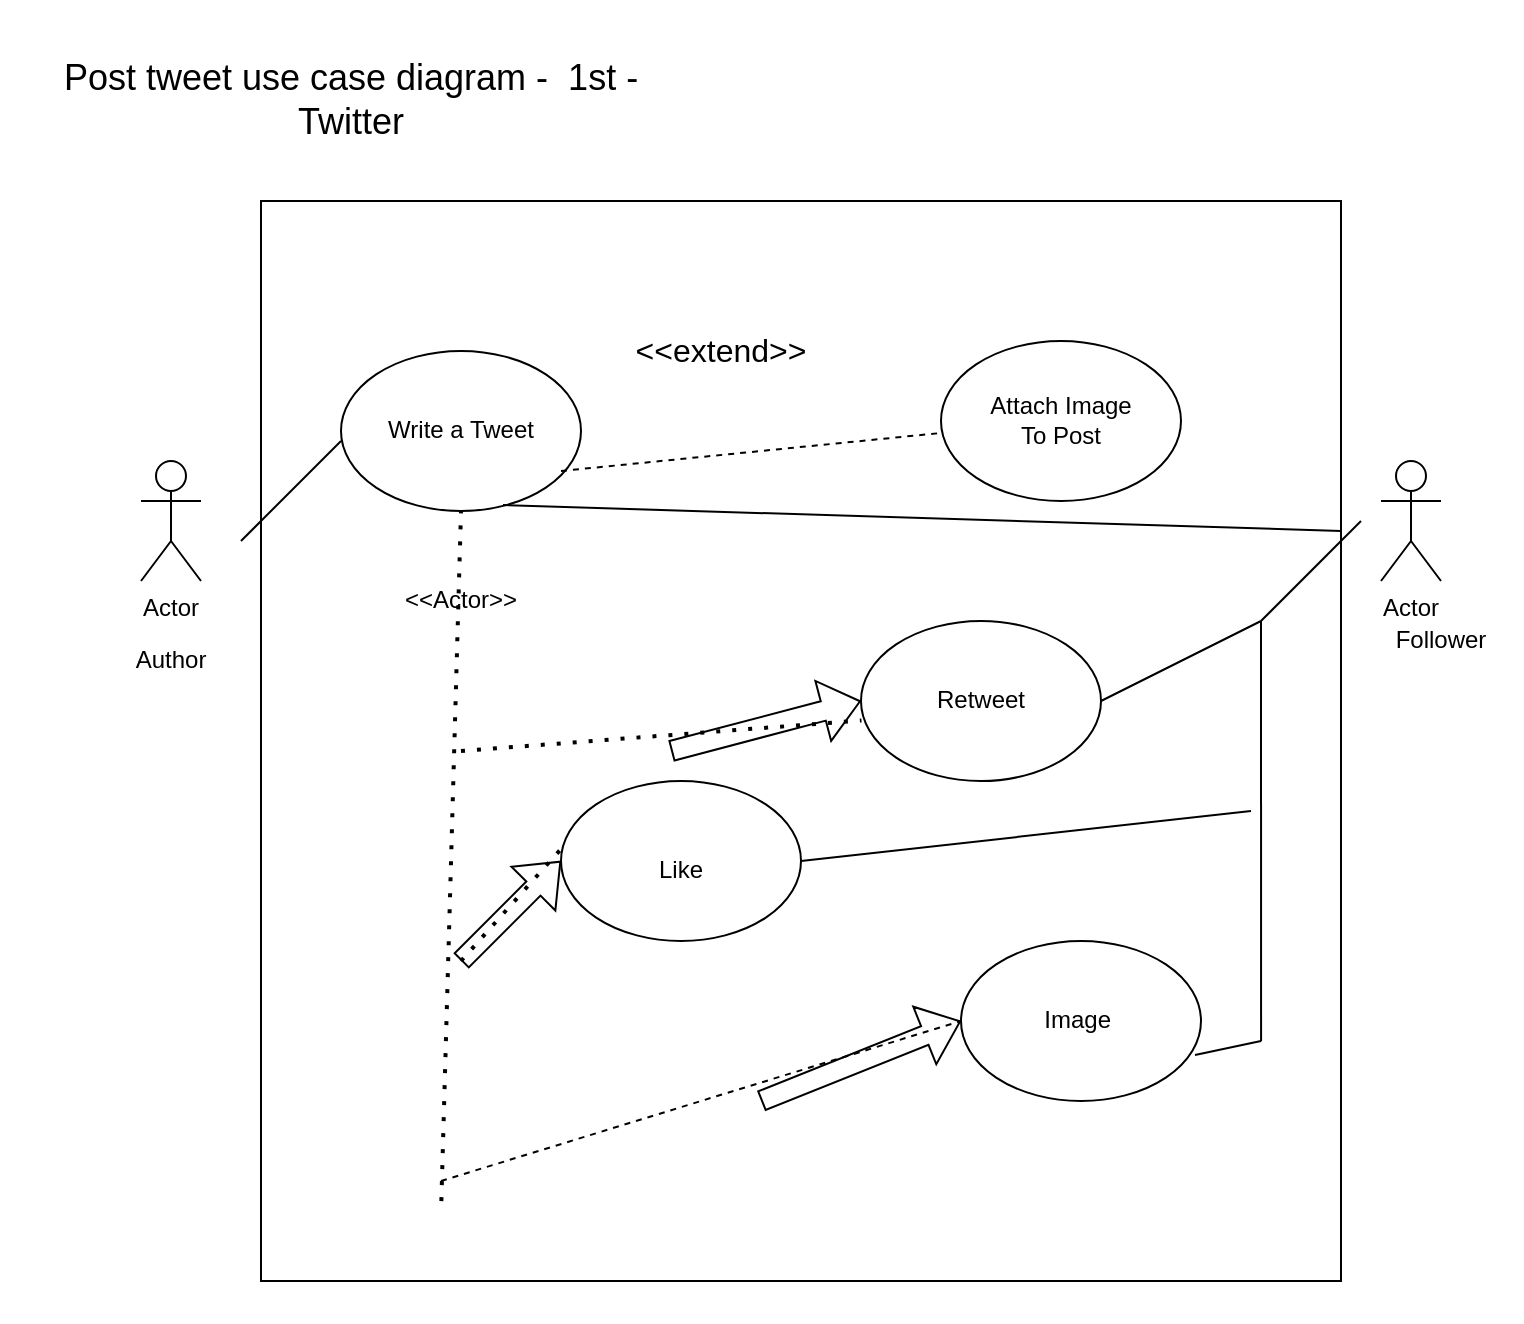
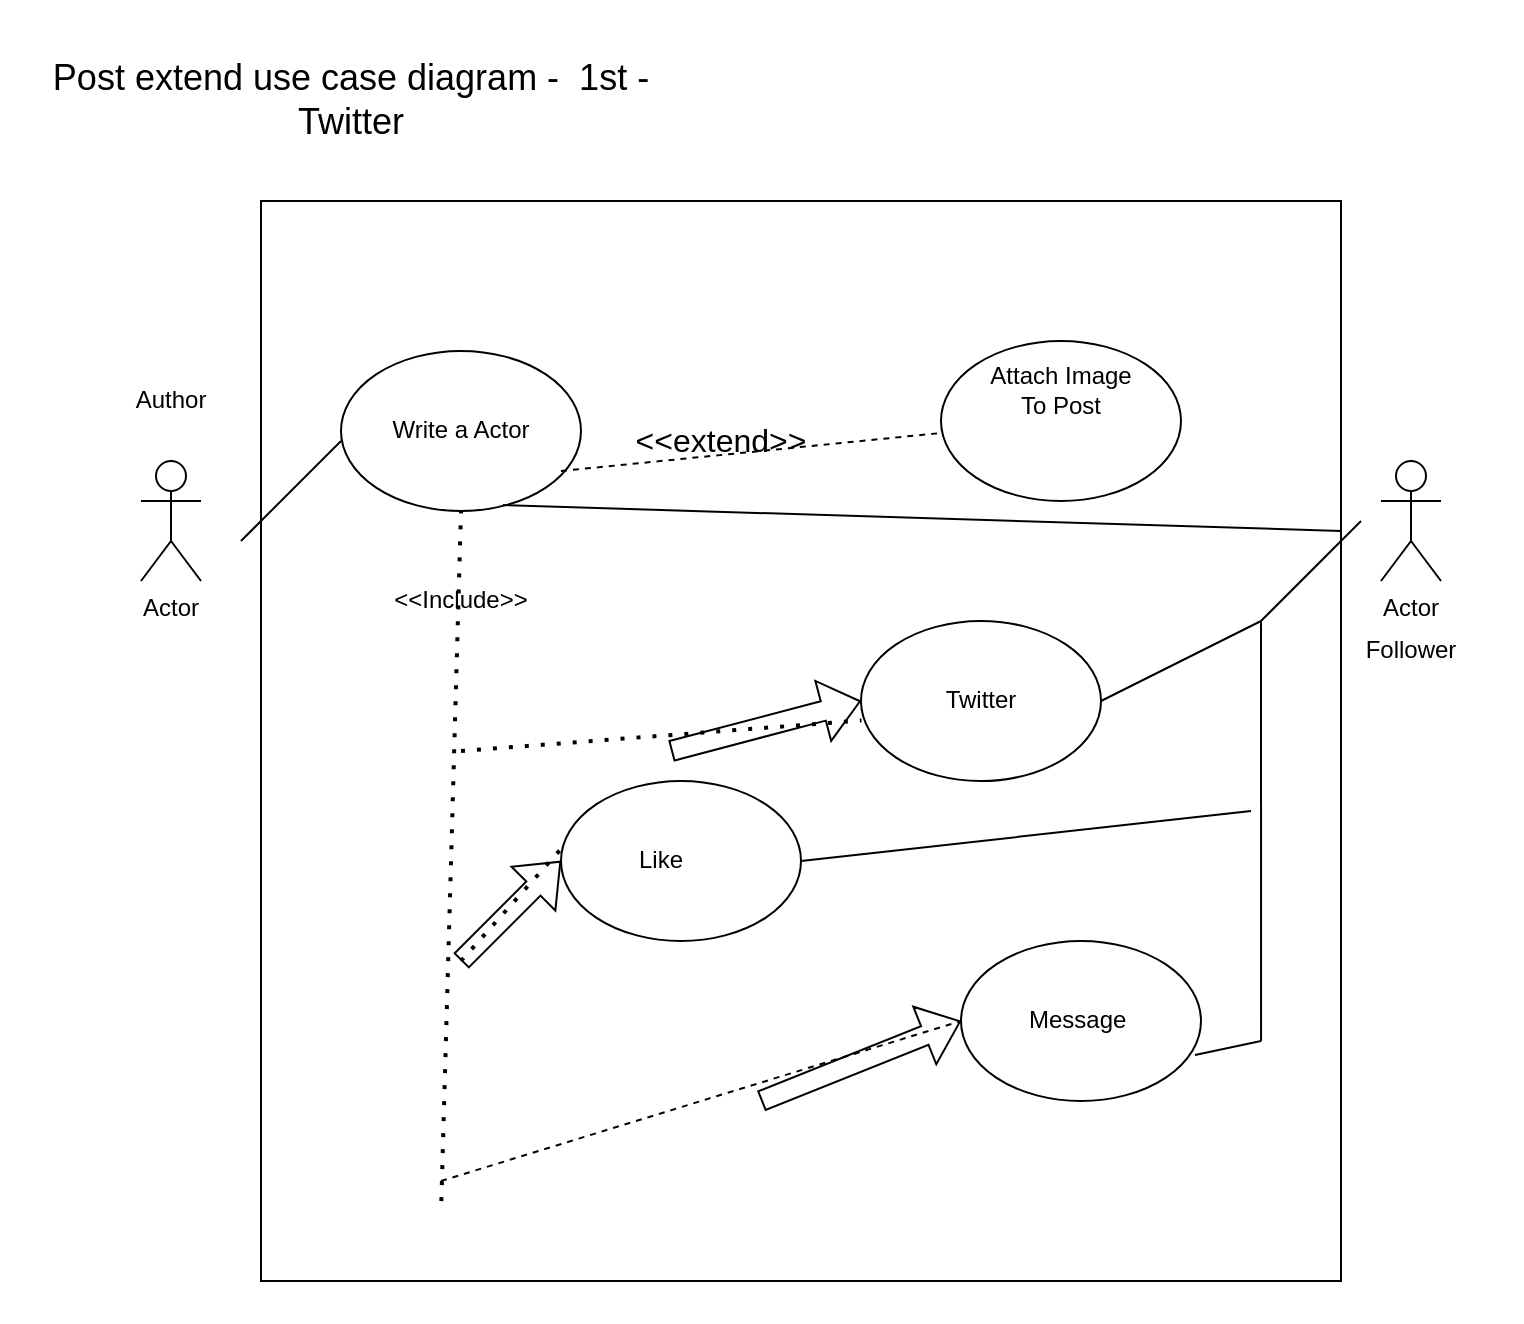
(352, 101) -> (352, 101)
(721, 351) -> (721, 441)
(1061, 421) -> (1061, 391)
(462, 431) -> (462, 431)
(462, 601) -> (462, 601)
(1441, 641) -> (1411, 651)
(171, 661) -> (171, 401)
(982, 701) -> (982, 701)
(681, 871) -> (661, 861)
(1062, 1021) -> (1062, 1021)
